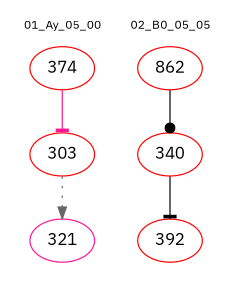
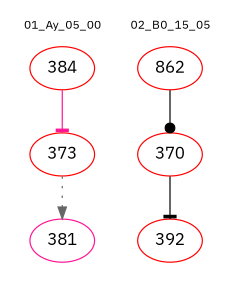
(171, 26) -> (171, 26)
(62, 68) -> (62, 68)
(62, 154) -> (62, 154)
(170, 154) -> (170, 154)
(62, 241) -> (62, 241)
